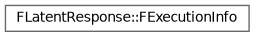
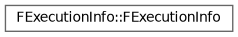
(127, 18) -> (119, 18)
